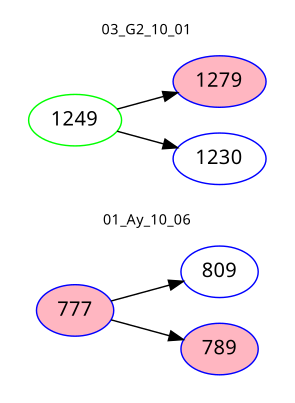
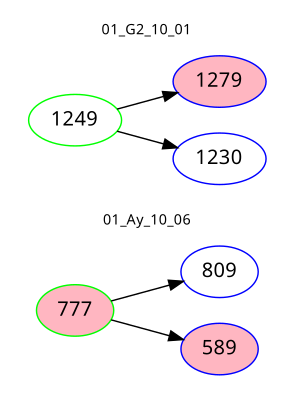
(147, 31) -> (147, 31)
(75, 310) -> (75, 310)
(220, 349) -> (220, 349)
